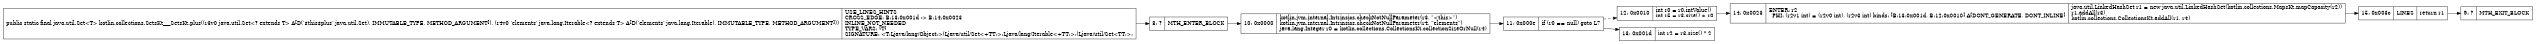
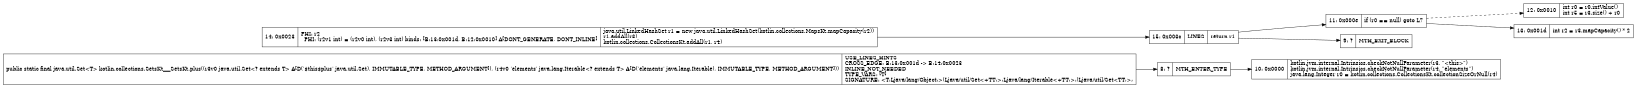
(1784, 10) -> (311, 34)
(1722, 13) -> none
(1196, 23) -> (1202, 69)
(1495, 24) -> (1280, 28)
(1685, 34) -> (1592, 31)
